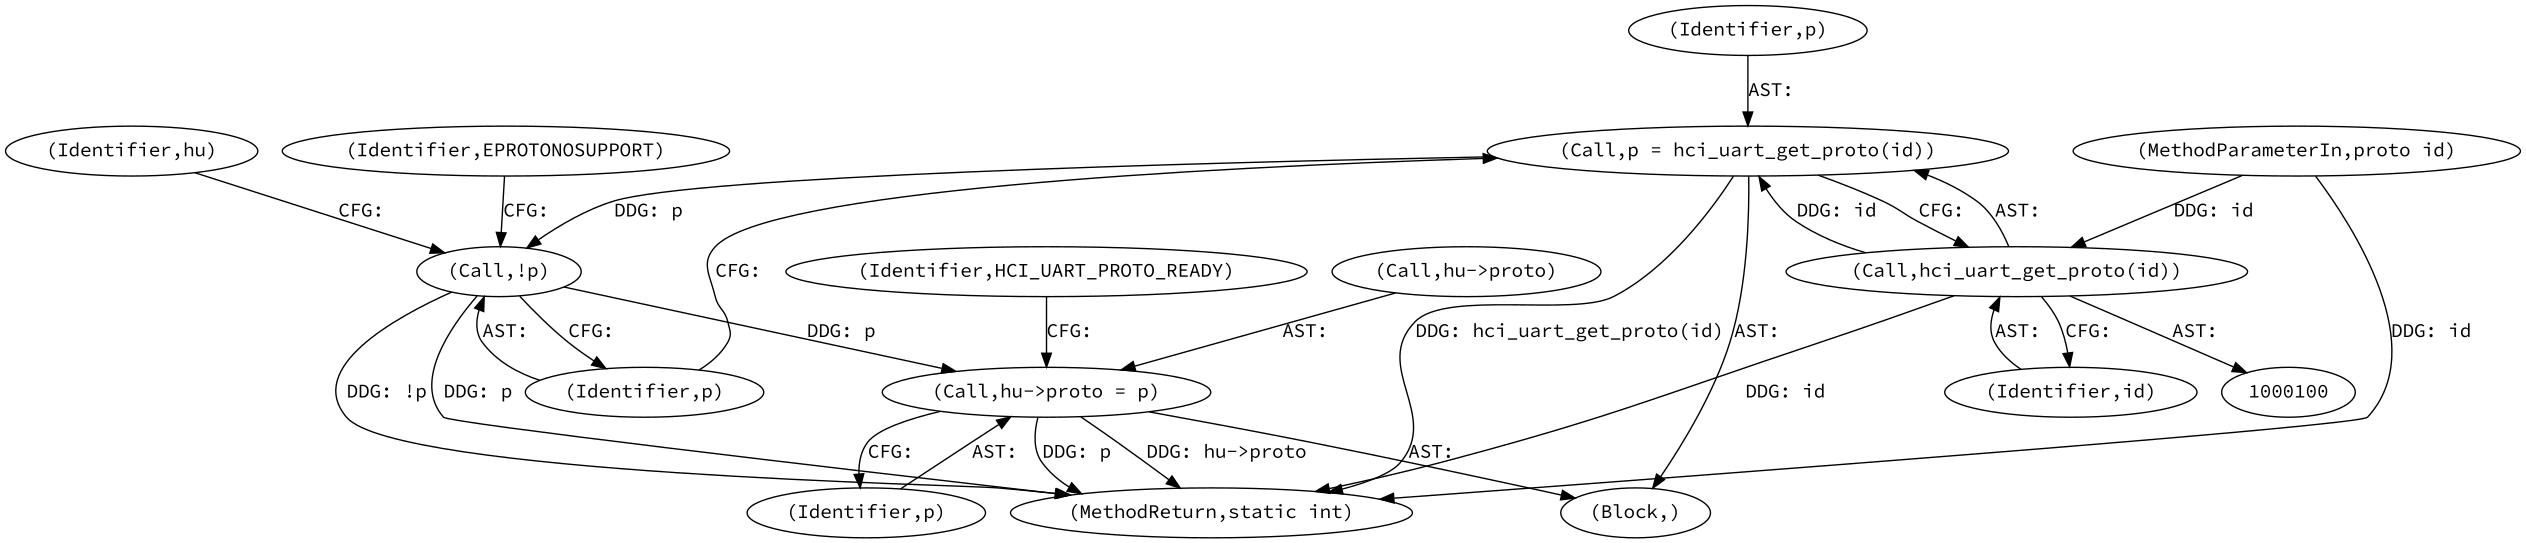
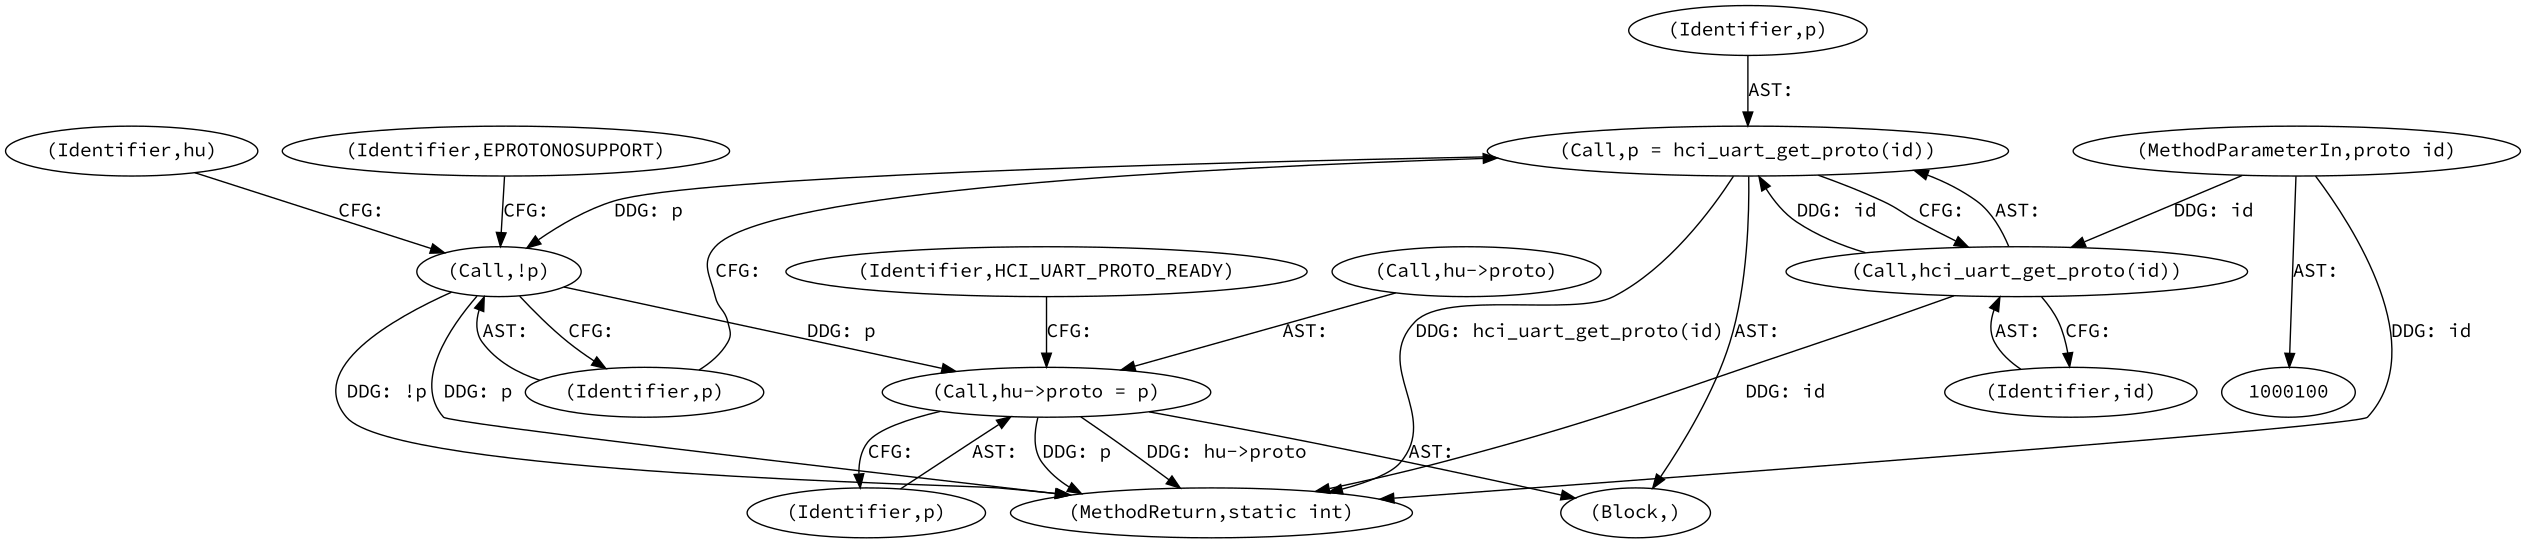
(2152, 331) -> (2293, 265)
